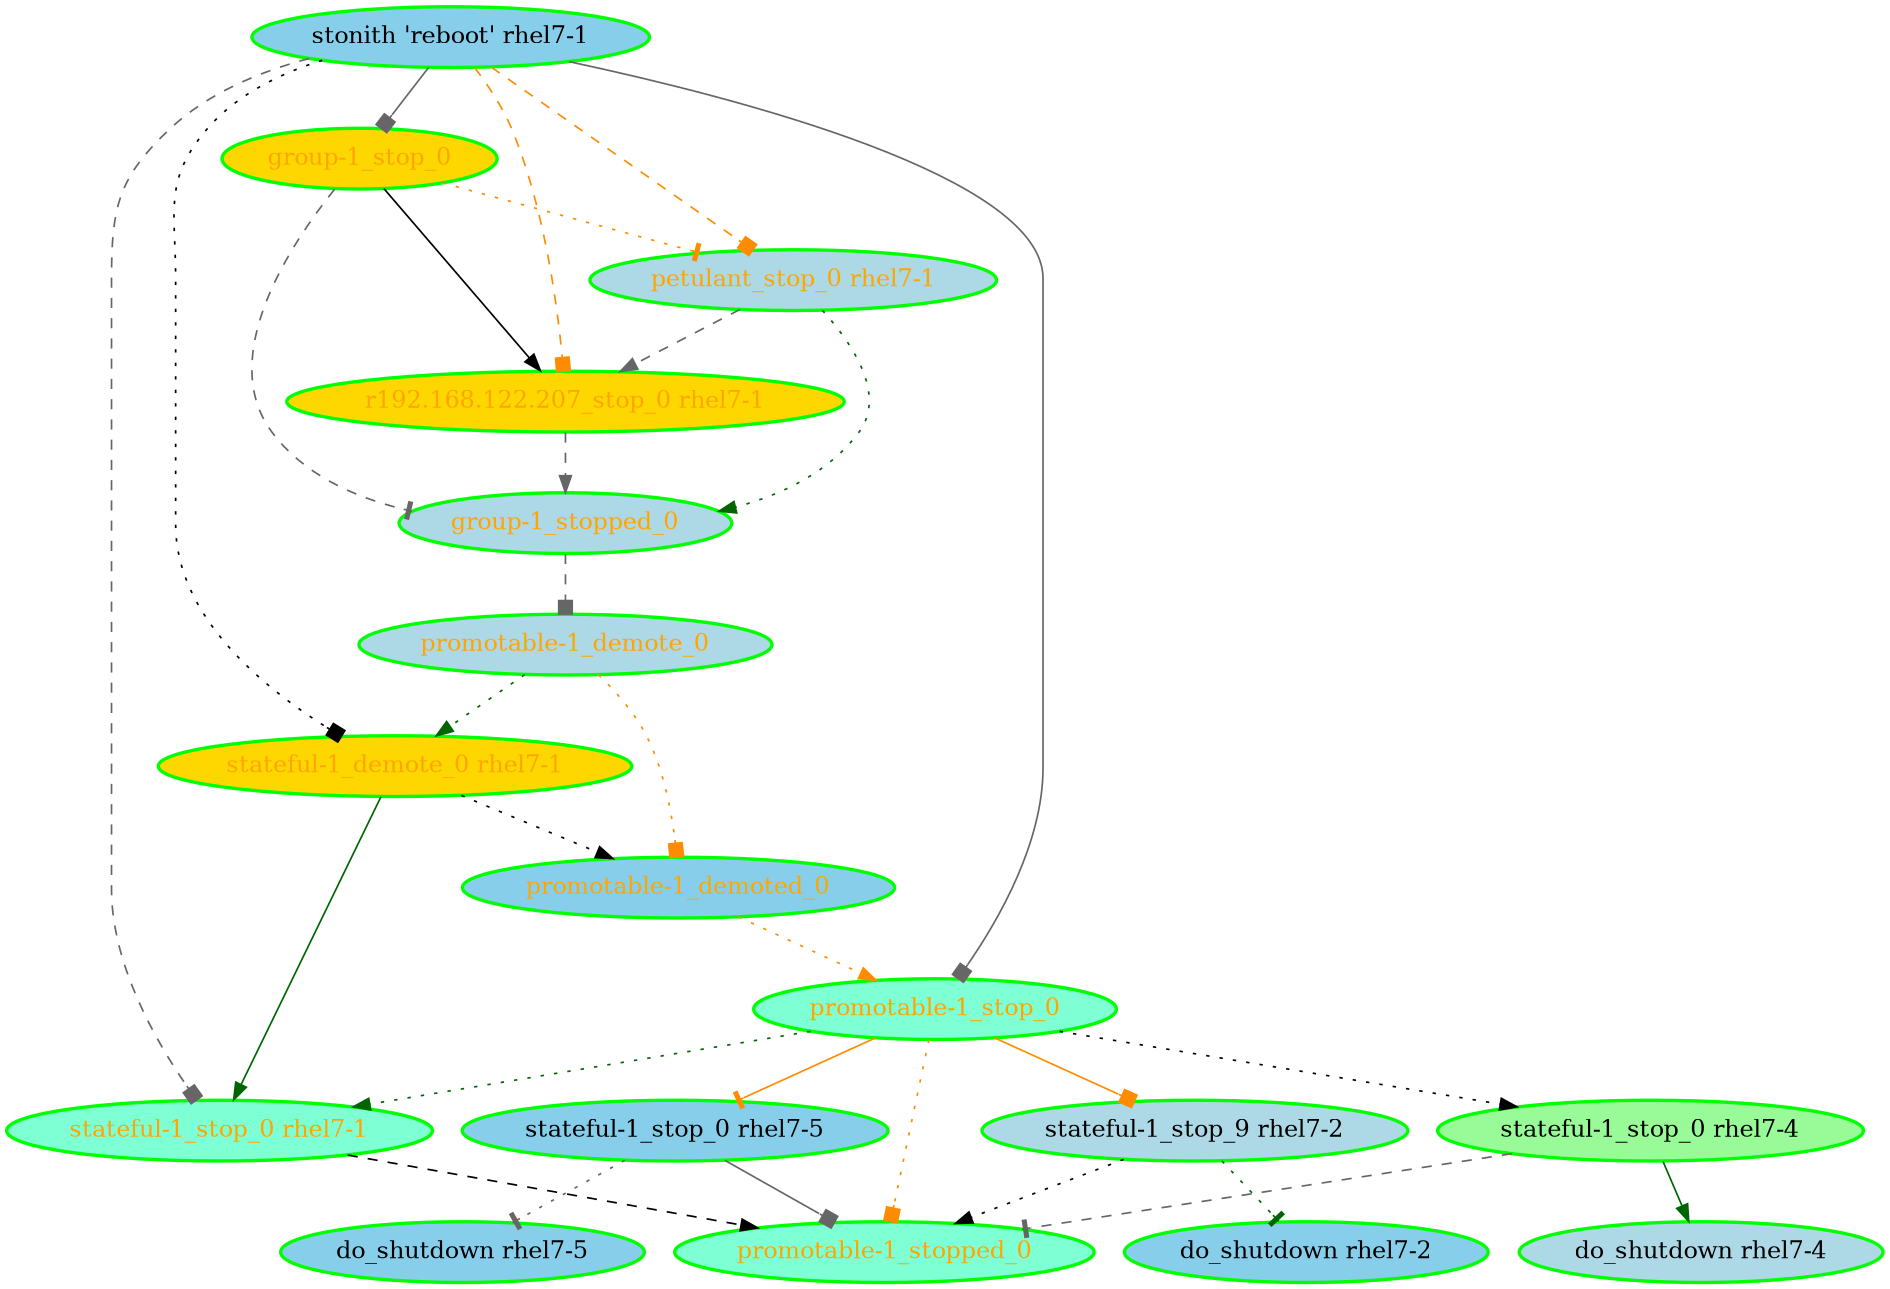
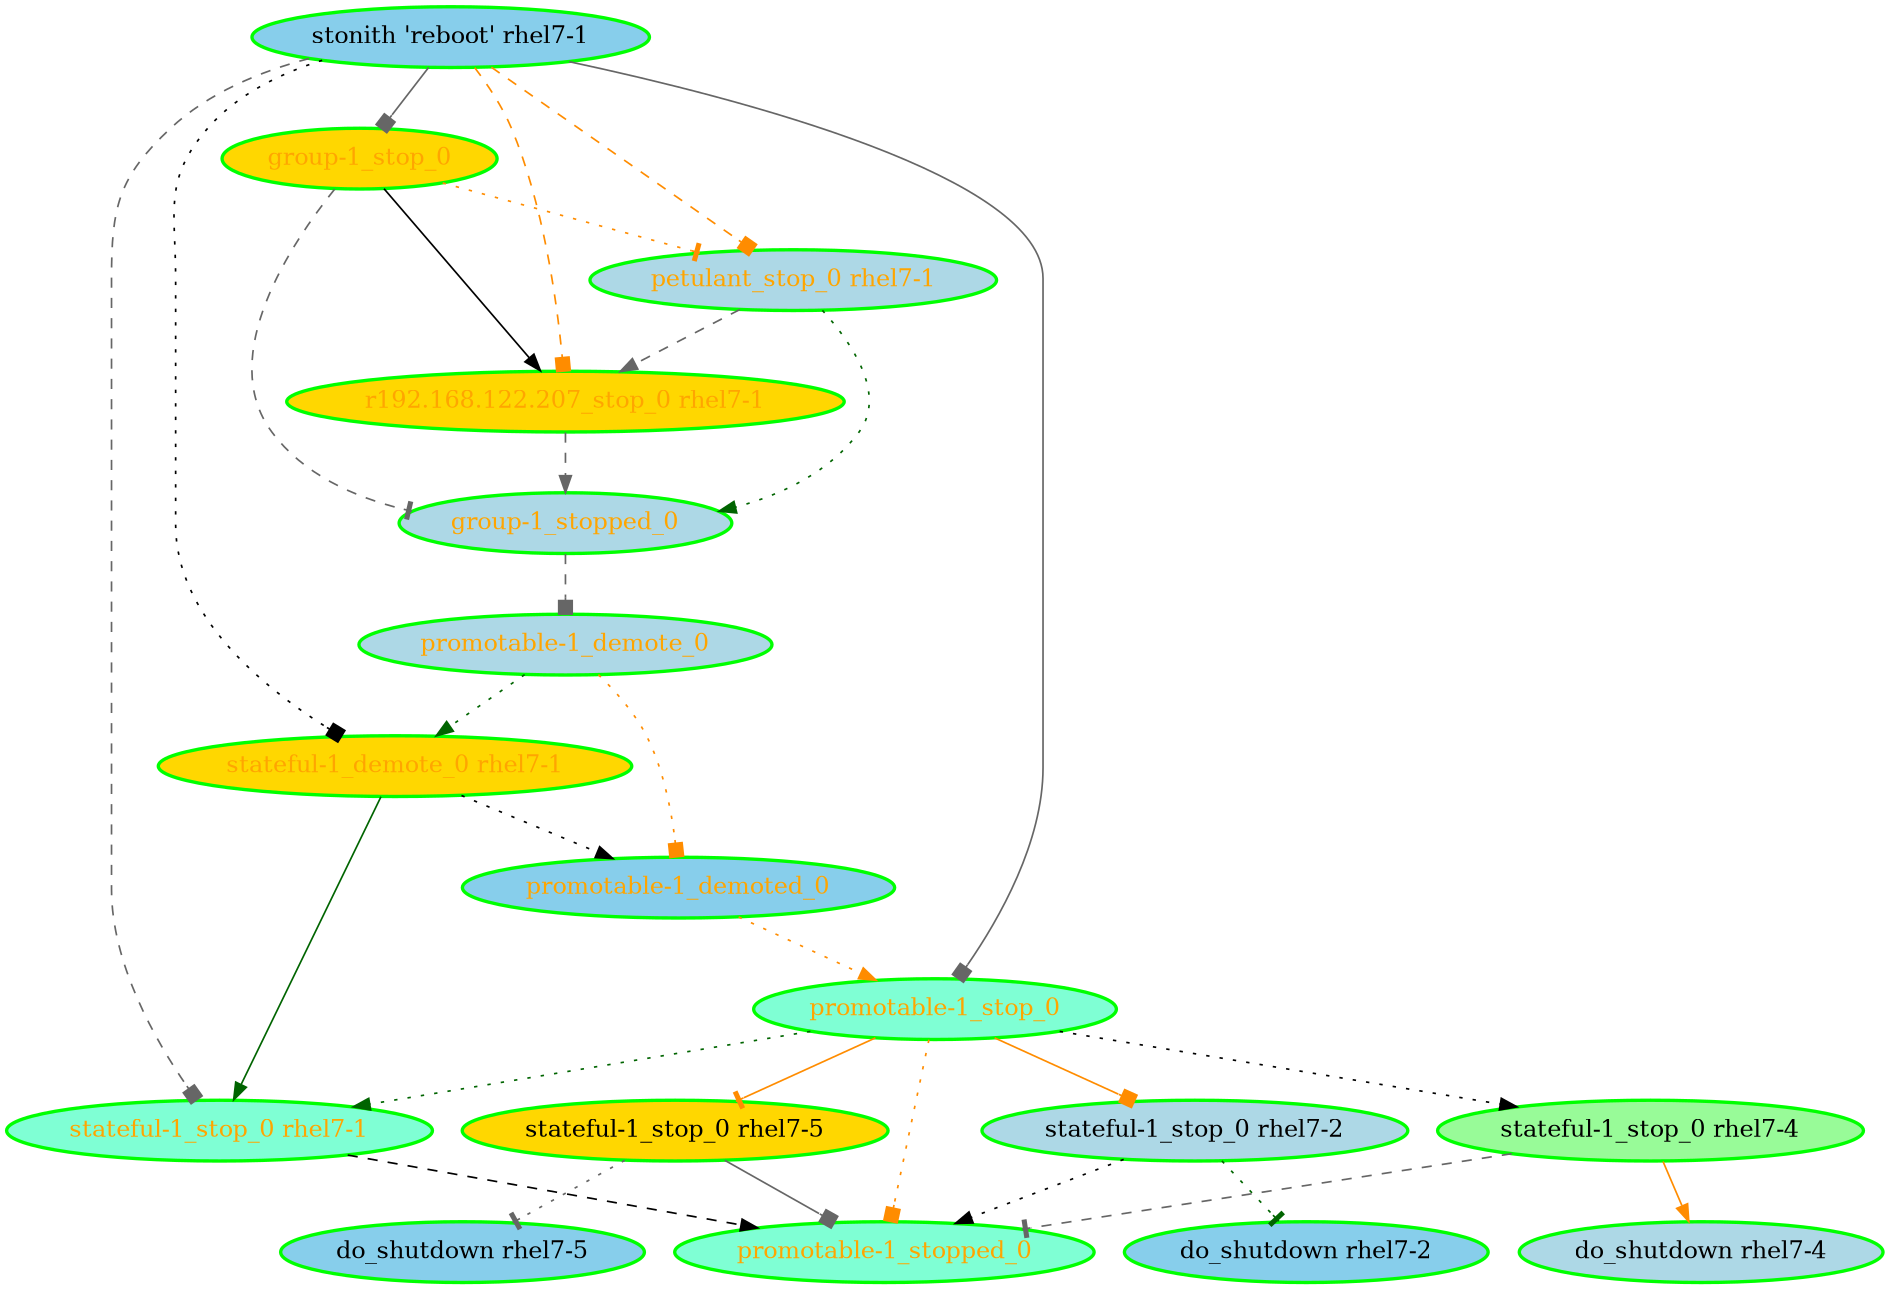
(675, 1131) -> (675, 1131)
(1195, 1131) -> (1195, 1131)
(1672, 1184) -> (1672, 1184)
